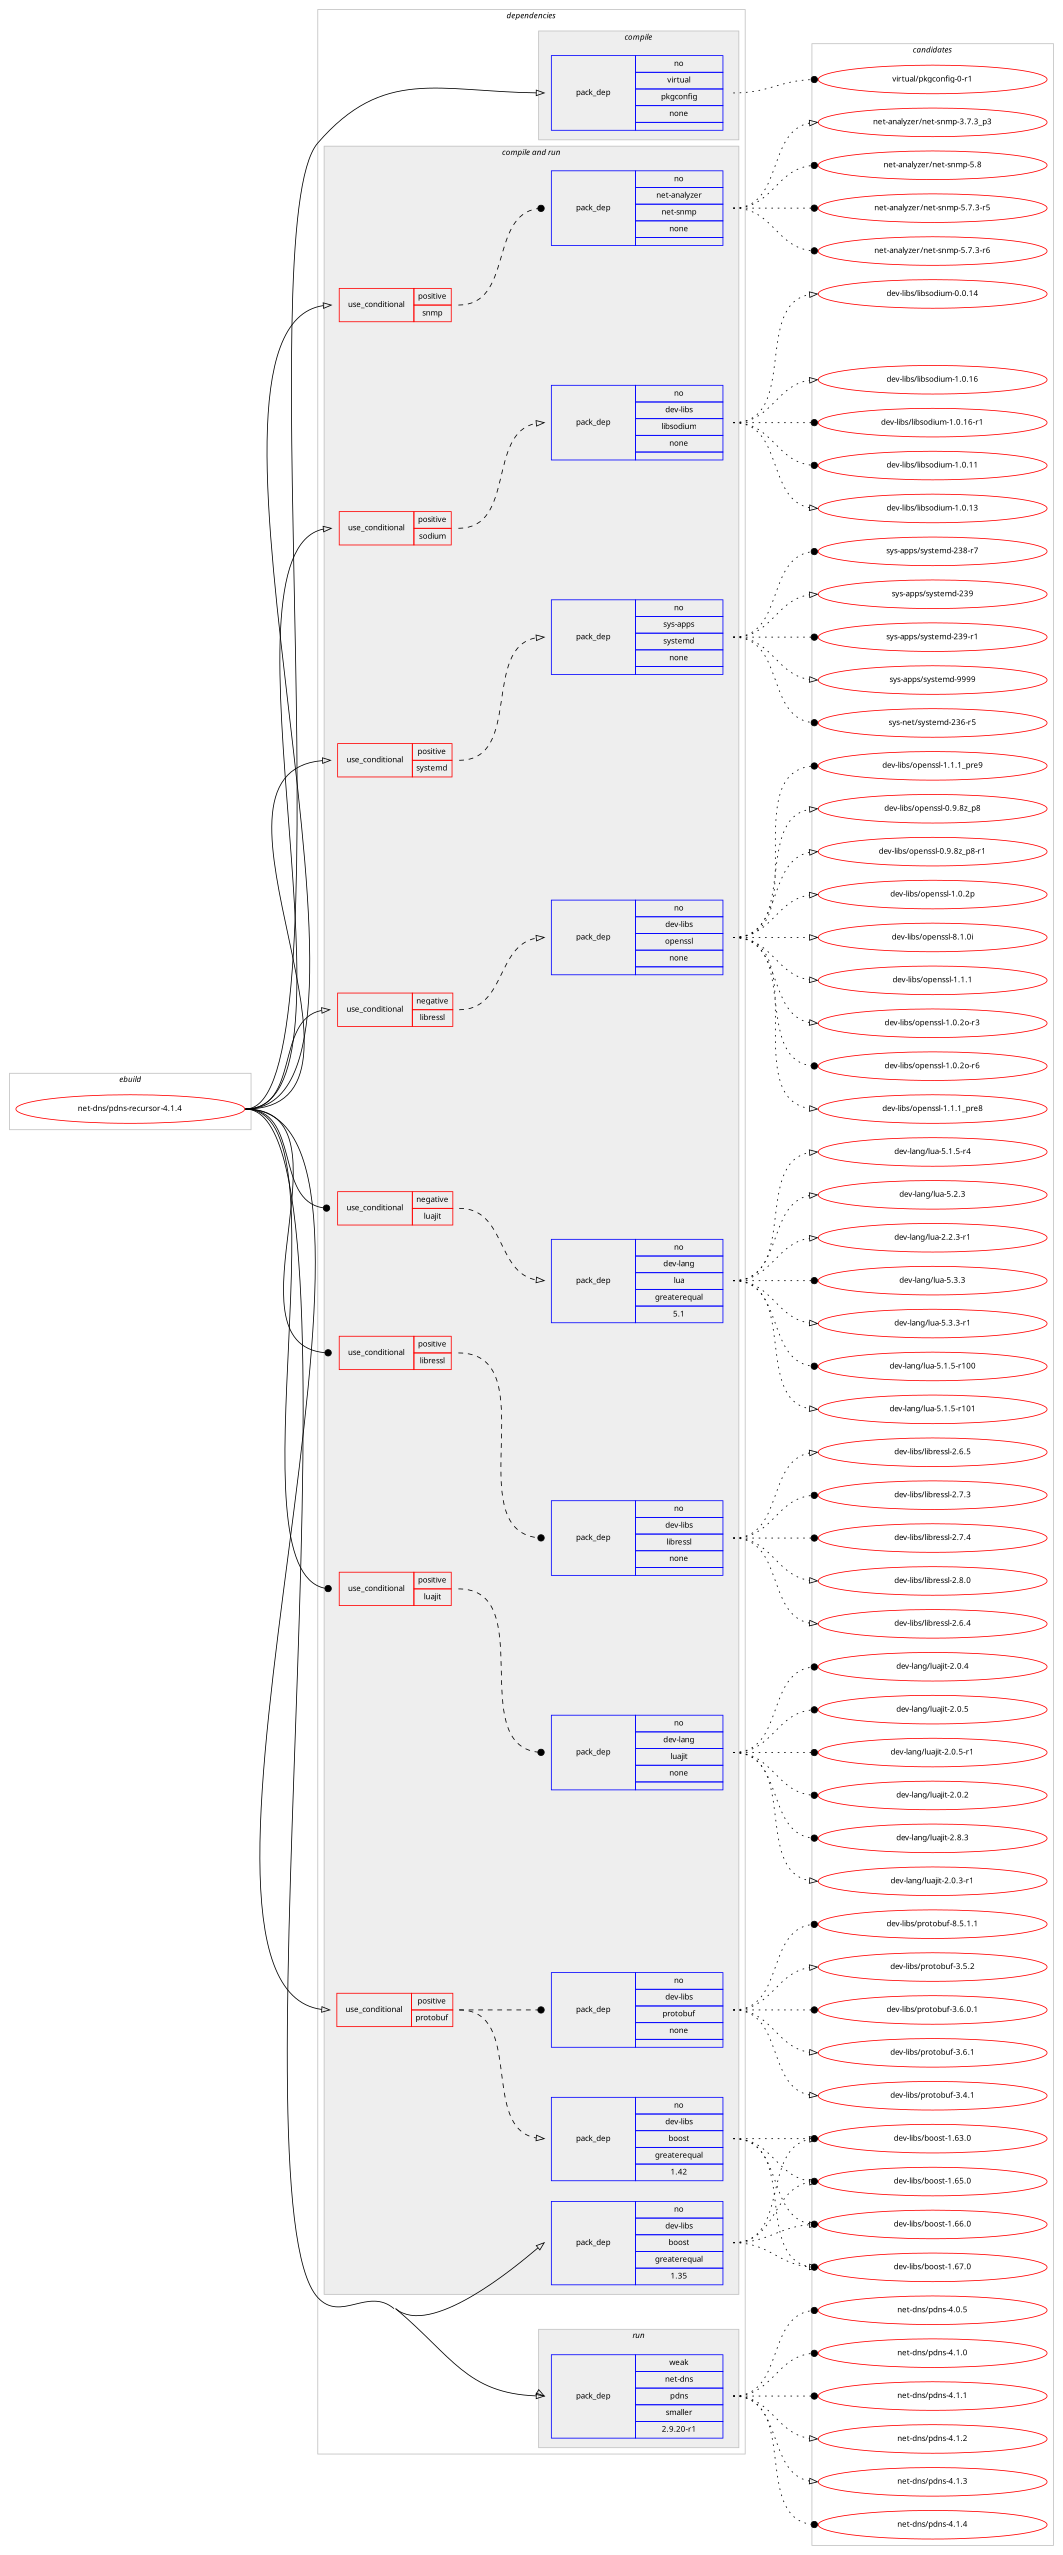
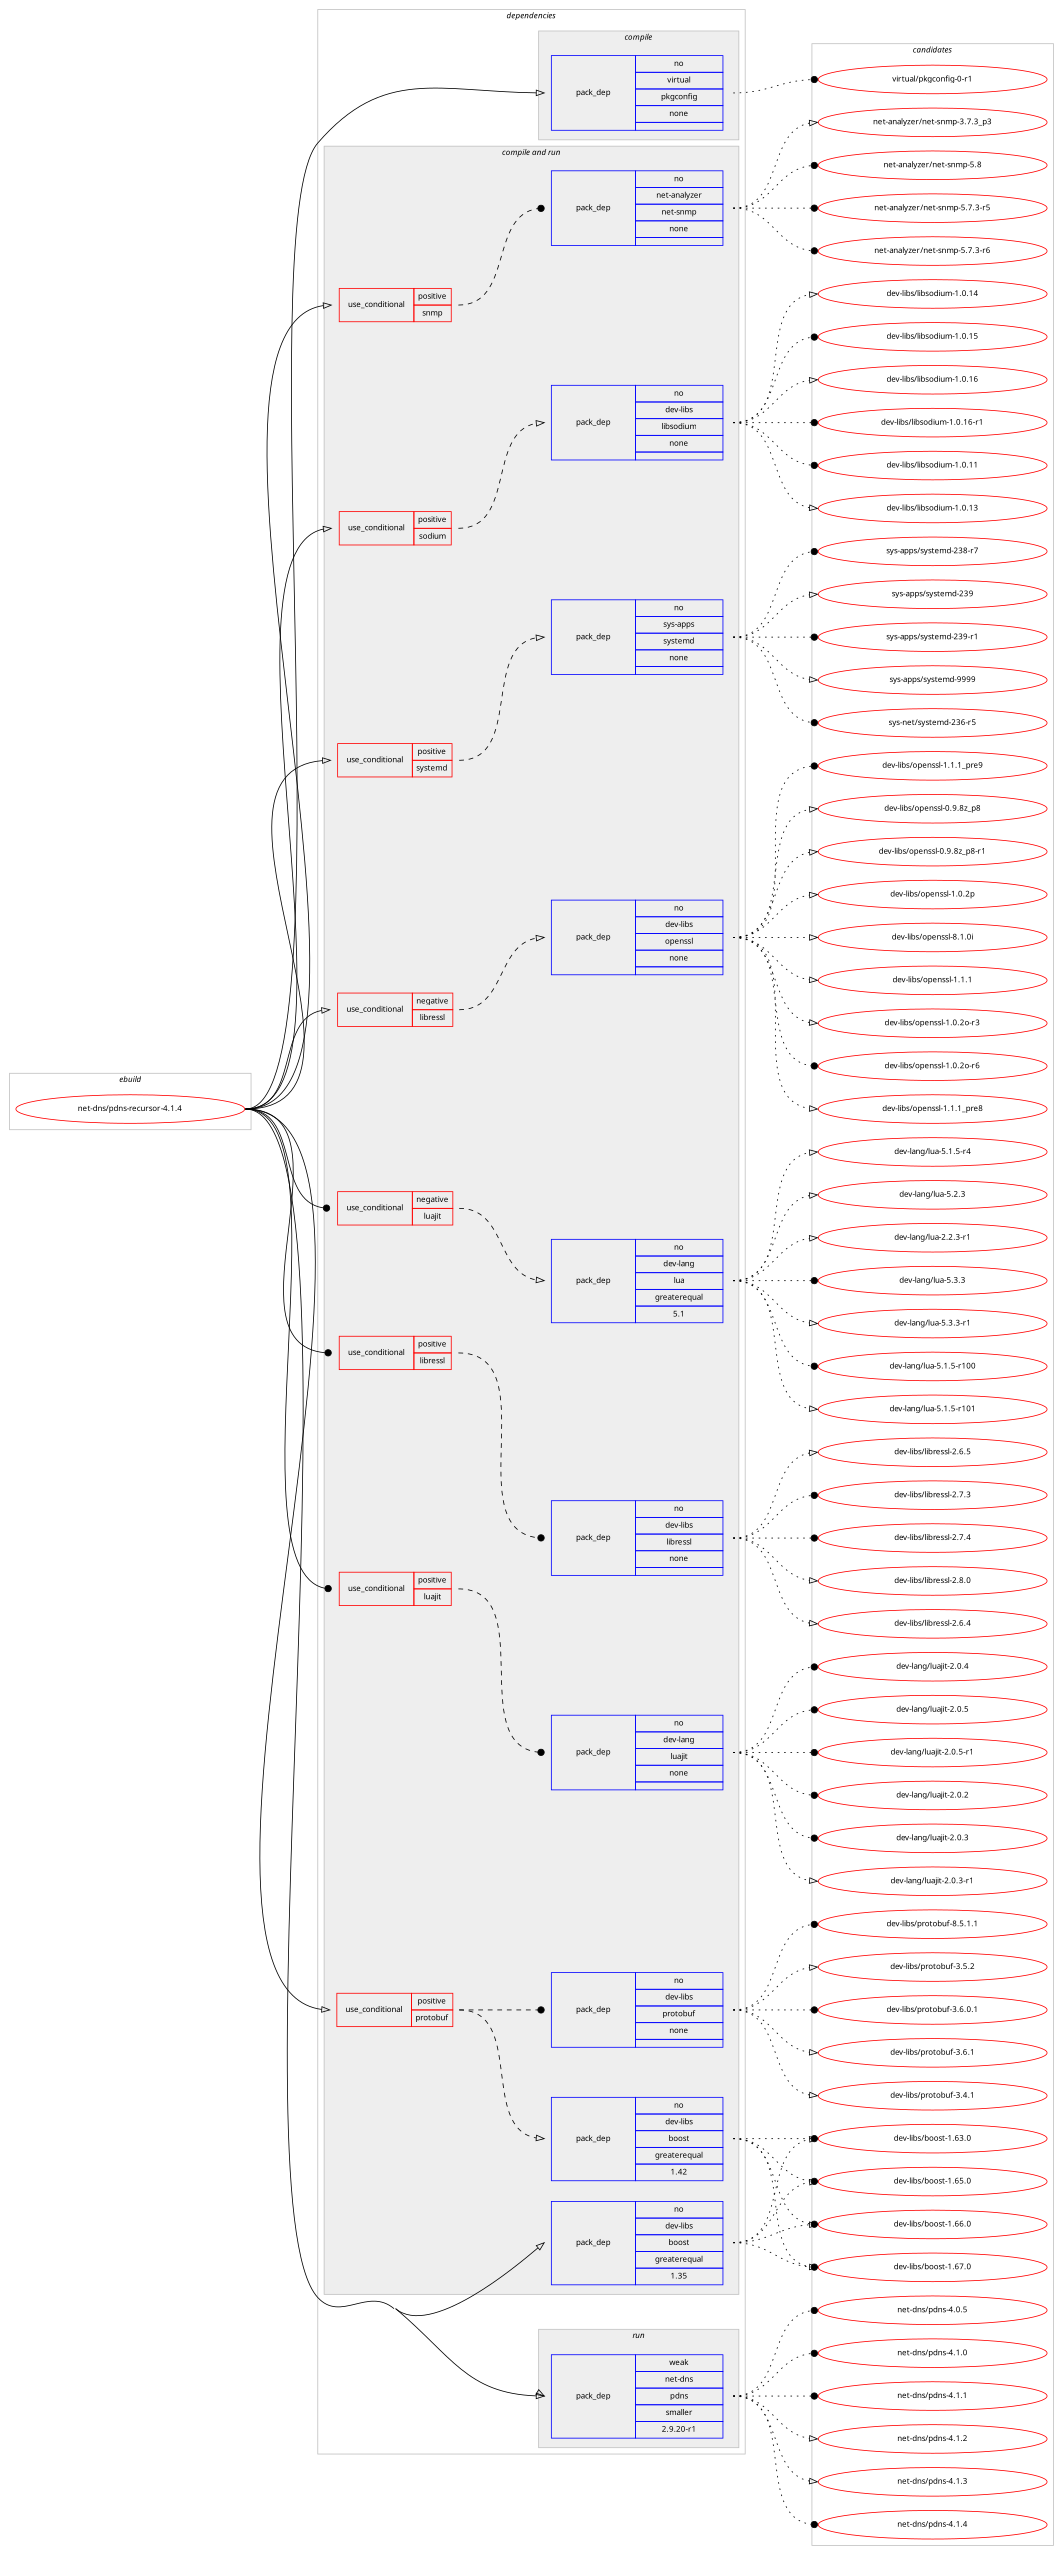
(933, 294) -> (933, 294)
none -> (933, 337)
(933, 1838) -> (933, 1838)
